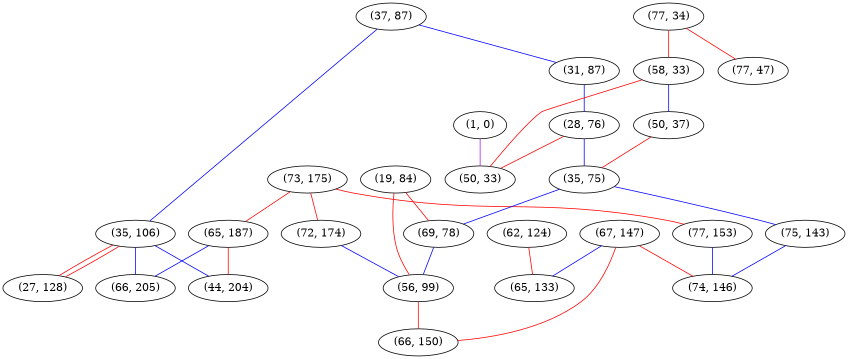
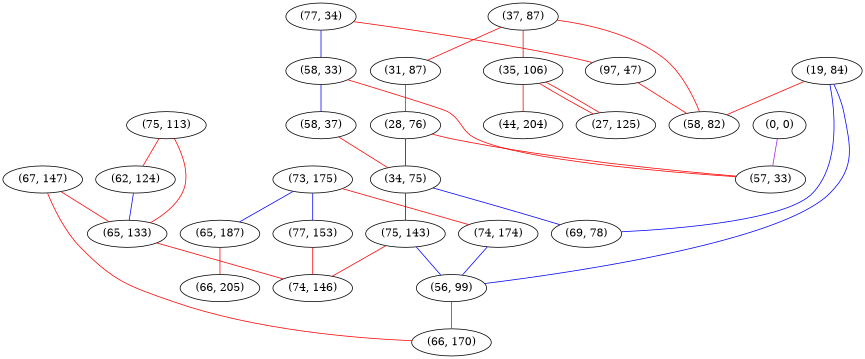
(488, 44) -> (464, 44)
(669, 44) -> (321, 44)
(753, 71) -> (620, 71)
(584, 103) -> (405, 103)
none -> (166, 125)
(263, 125) -> (523, 43)
(480, 125) -> (780, 125)
(669, 125) -> (321, 125)
none -> (704, 125)
(480, 179) -> (770, 179)
(584, 179) -> (405, 179)
(492, 206) -> (313, 207)
(268, 207) -> (266, 207)
(417, 207) -> (775, 211)
(321, 234) -> (498, 234)
(394, 235) -> (719, 241)
(177, 258) -> (523, 98)
(187, 258) -> (220, 266)
(135, 261) -> none
(228, 261) -> none
(429, 261) -> (429, 261)
(531, 261) -> (131, 207)
(577, 261) -> (85, 207)
(666, 261) -> (214, 259)
(712, 261) -> (313, 261)
(759, 261) -> (359, 261)
(43, 288) -> (616, 125)
(418, 342) -> (451, 342)
